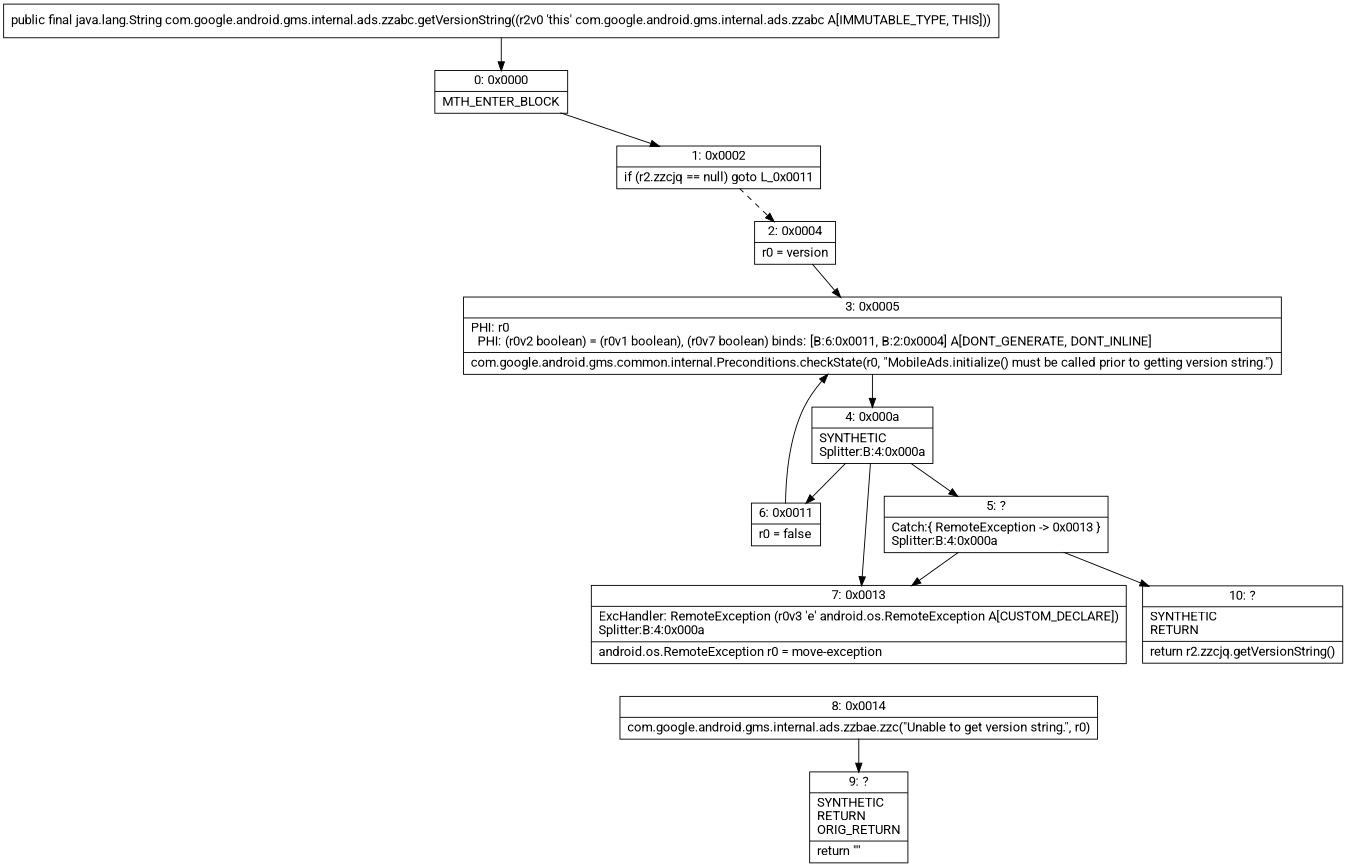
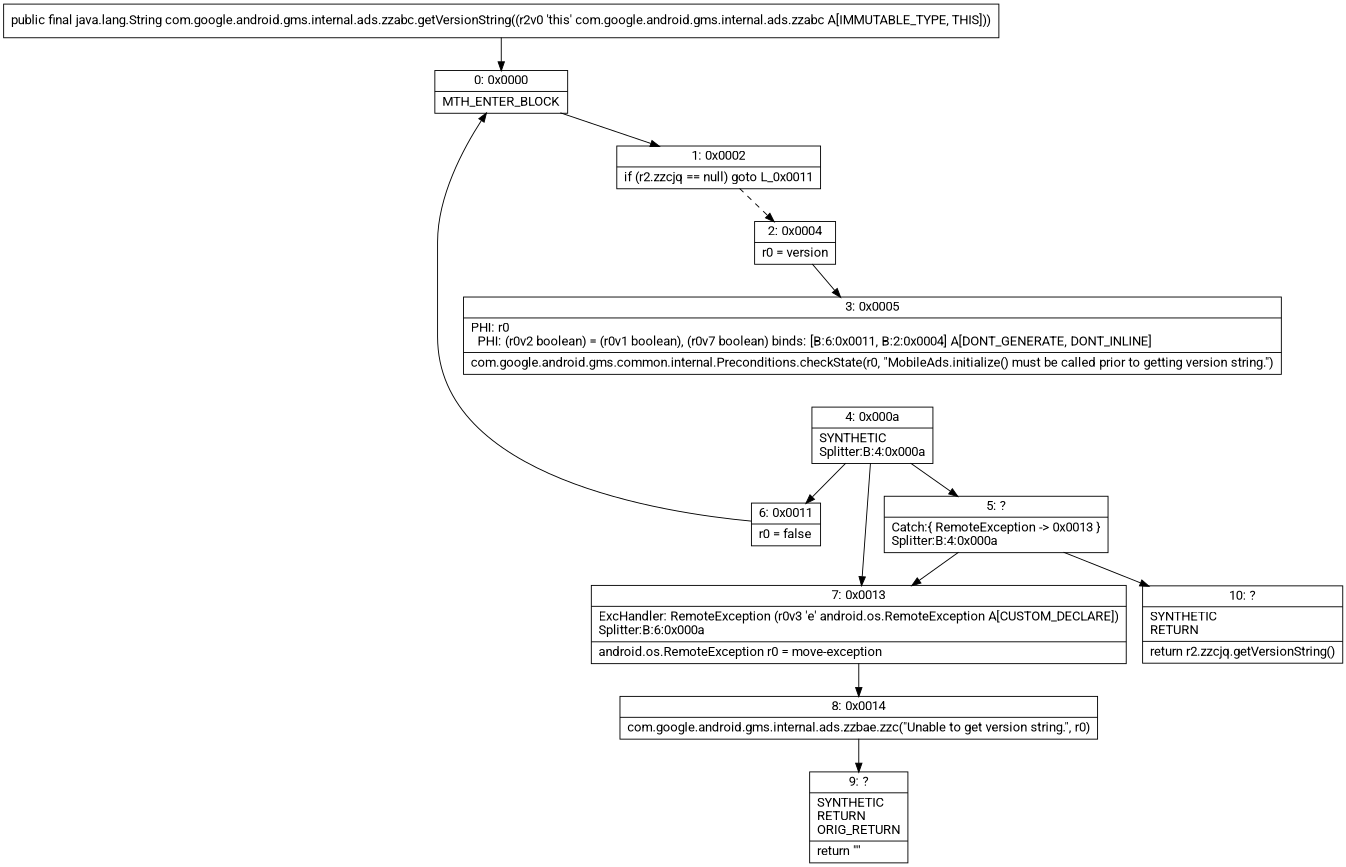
(872, 386) -> none
(793, 439) -> (468, 414)
(652, 630) -> (652, 630)
none -> (859, 675)
